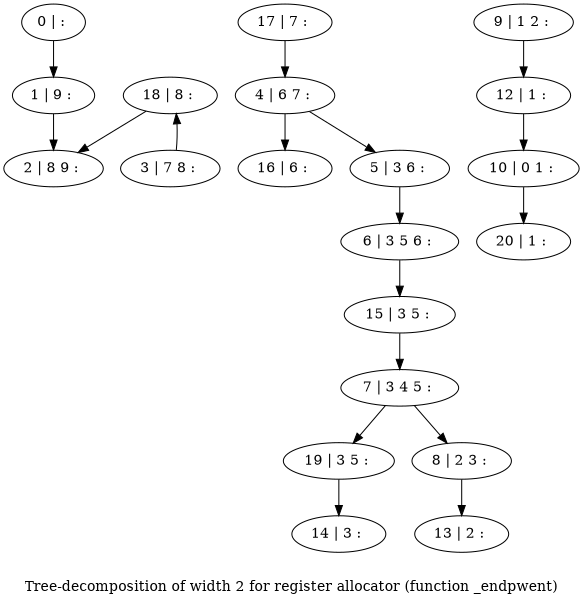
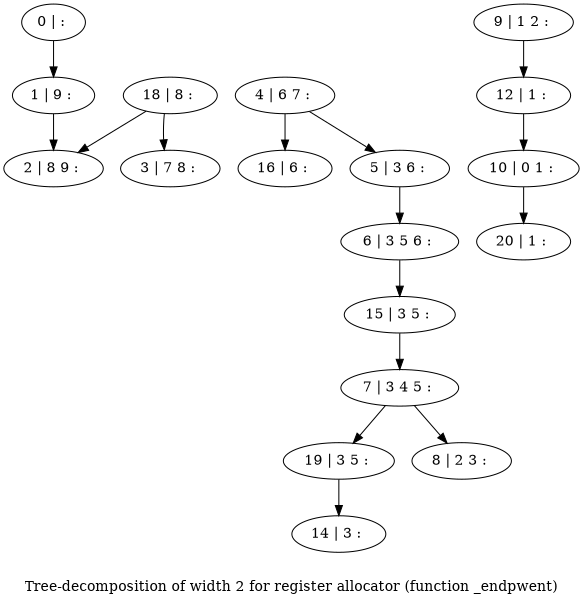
(285, 22) -> none
(177, 137) -> (164, 127)
(462, 534) -> none
